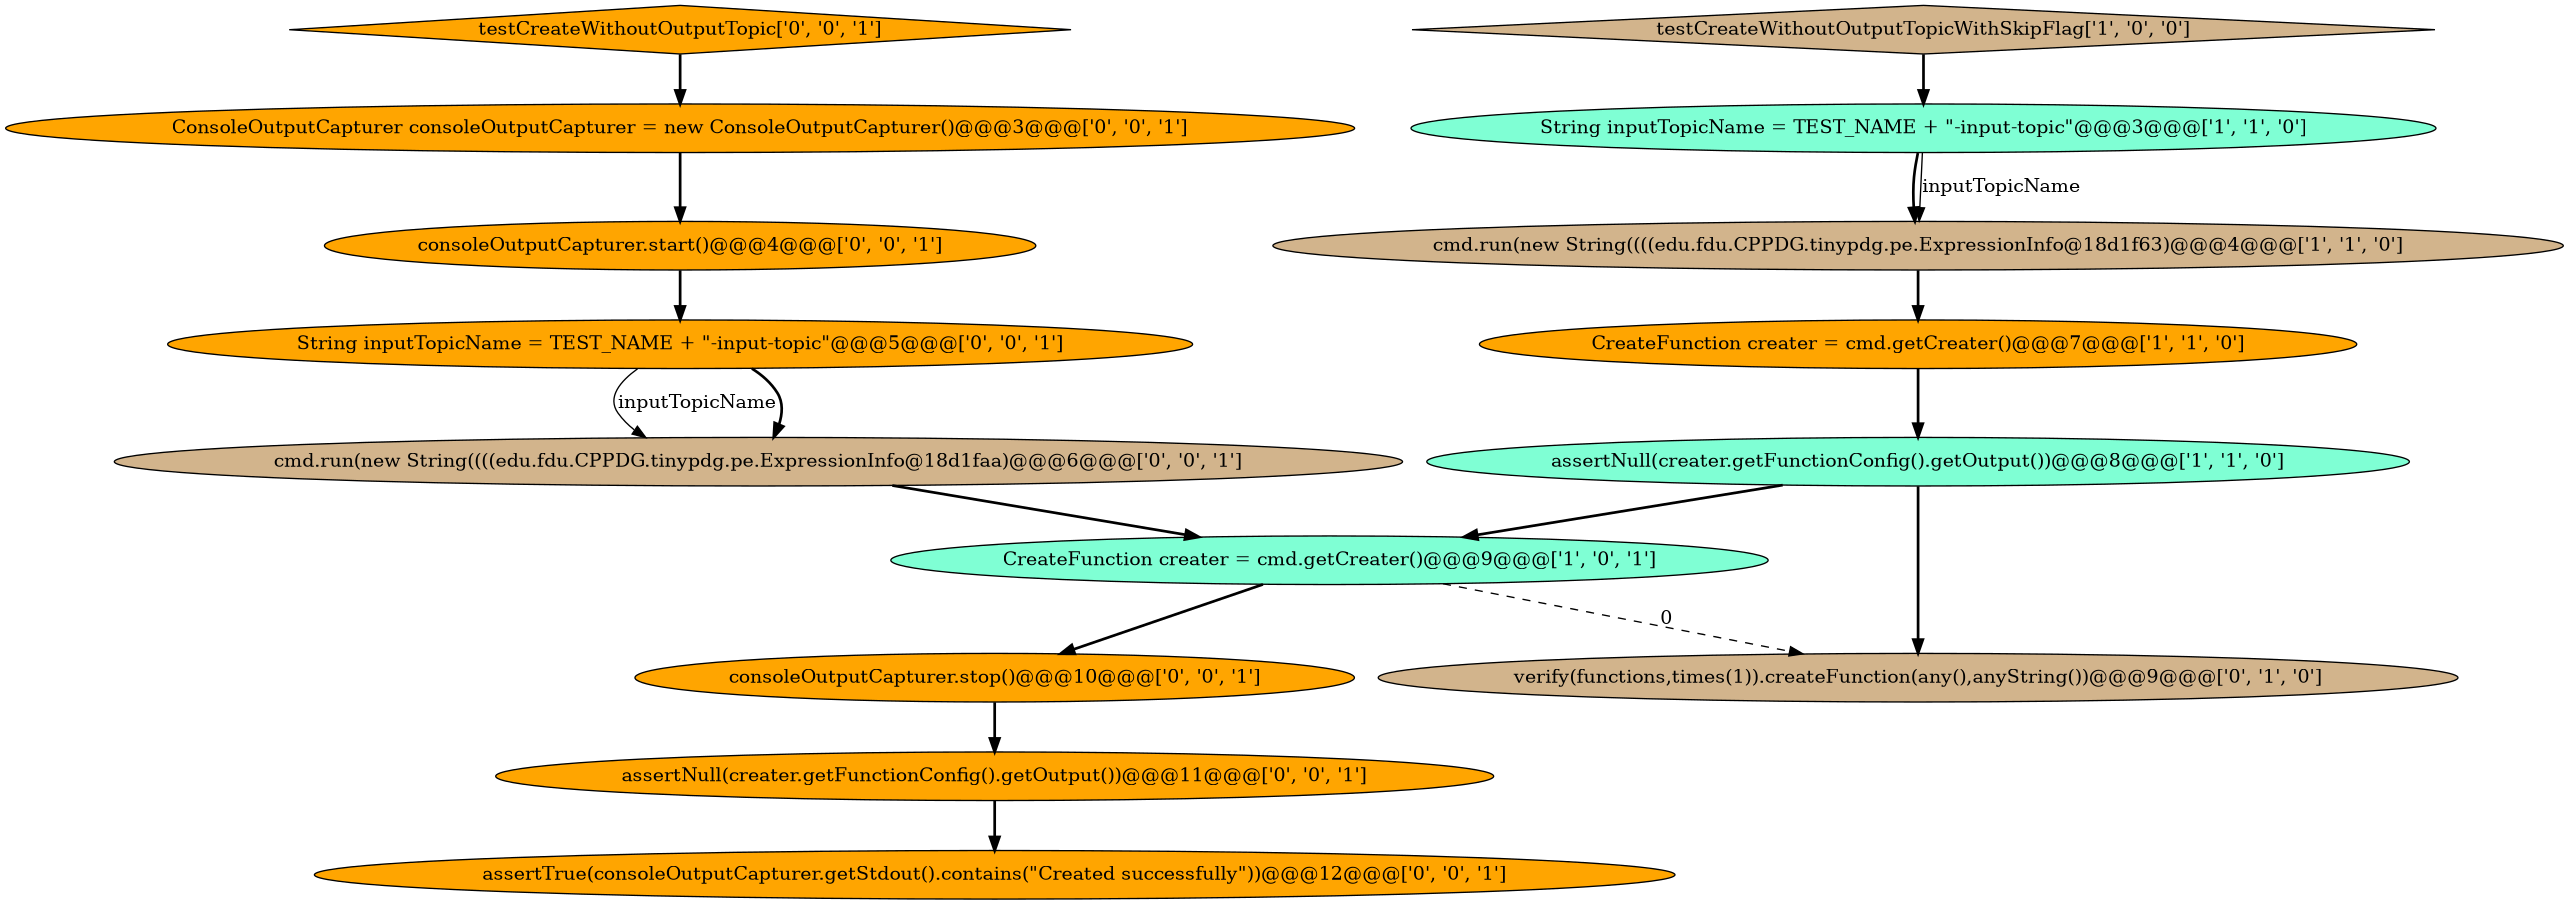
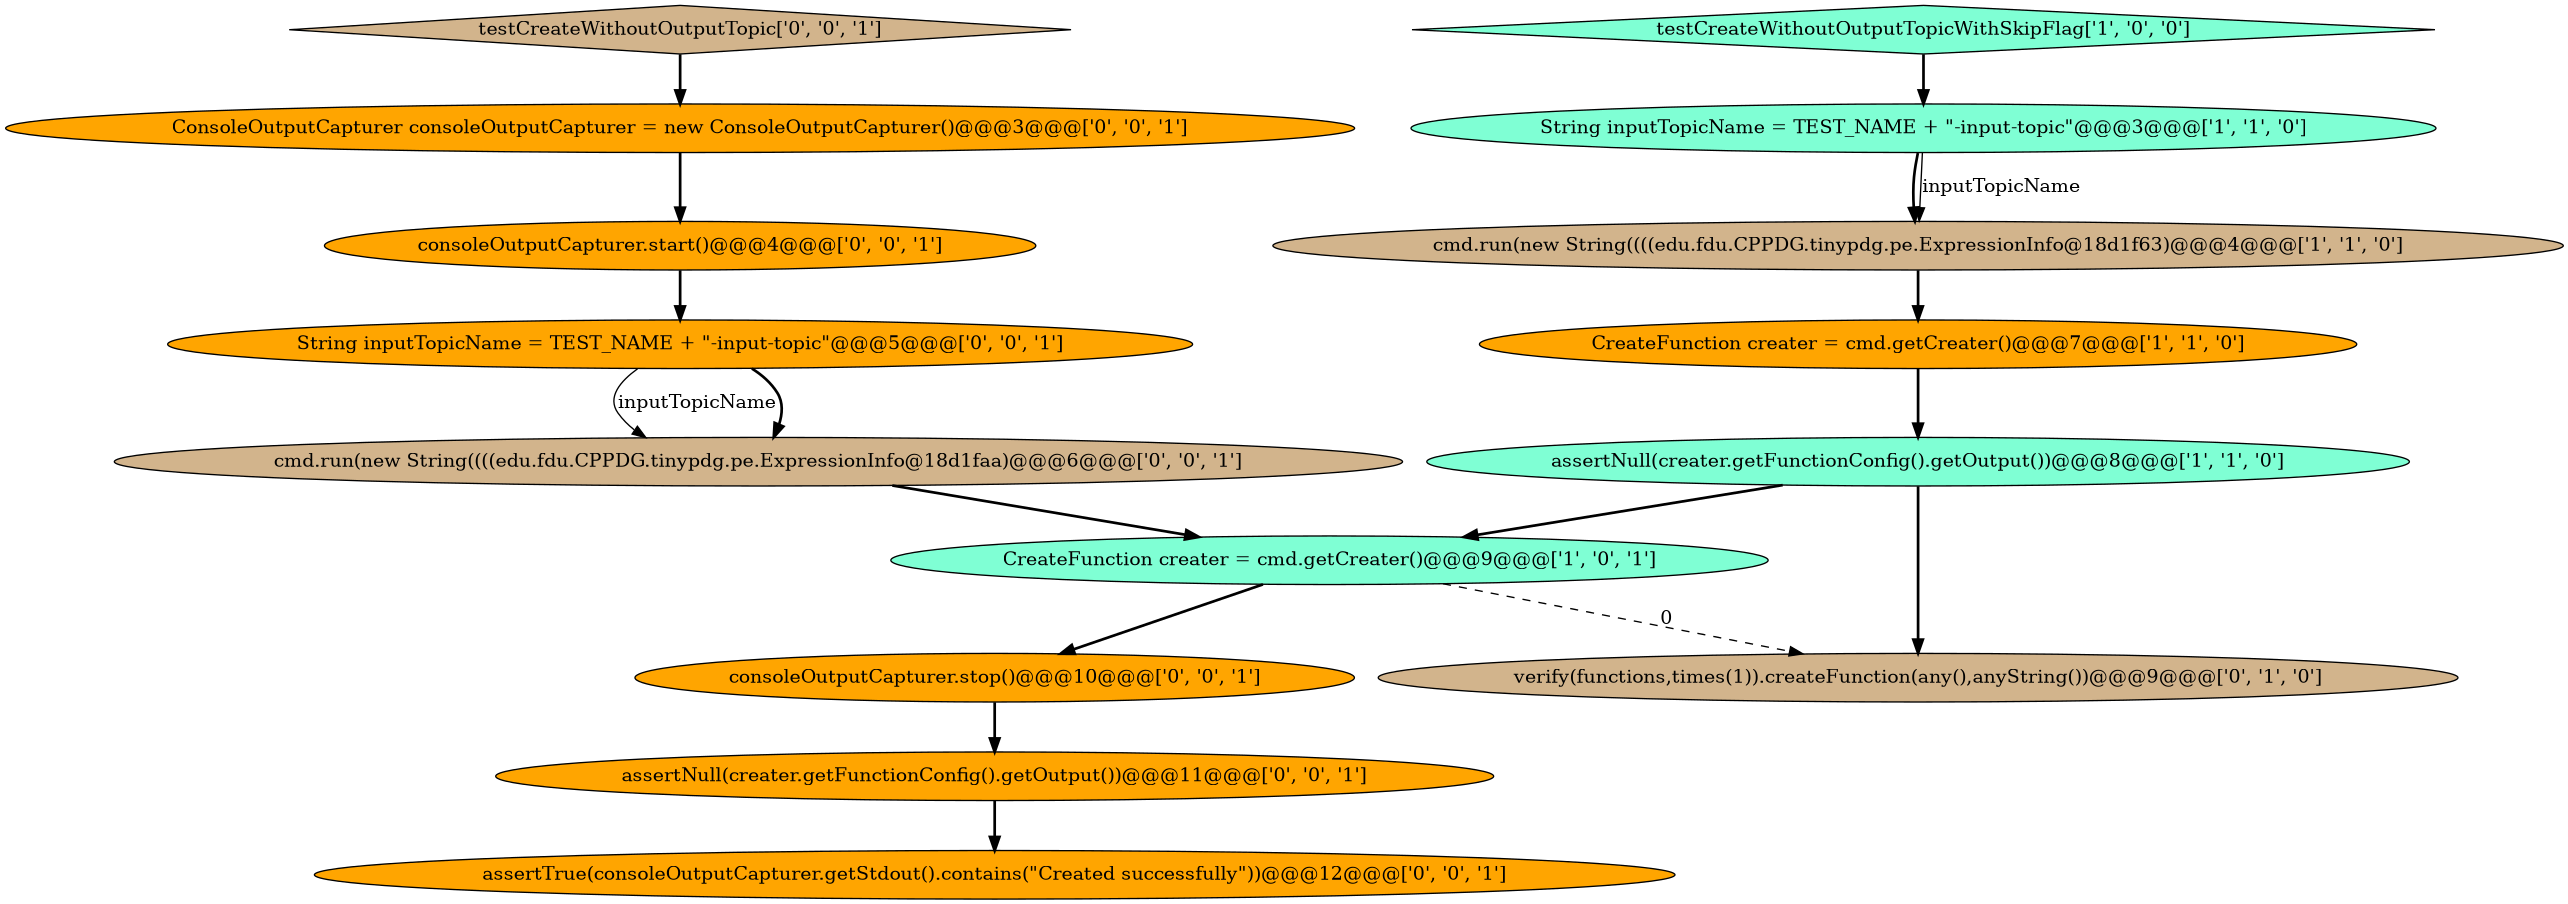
(680, 30) -> (680, 30)
(1923, 30) -> (1923, 30)
